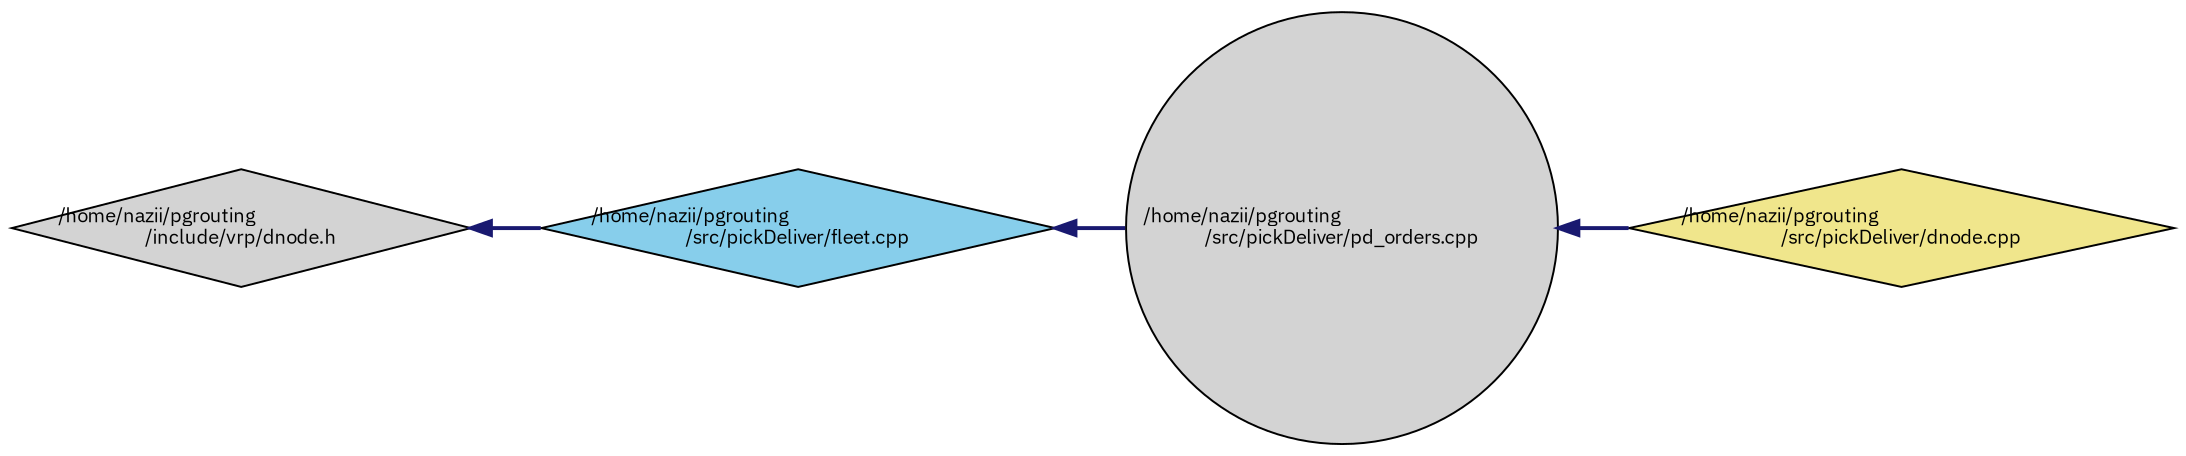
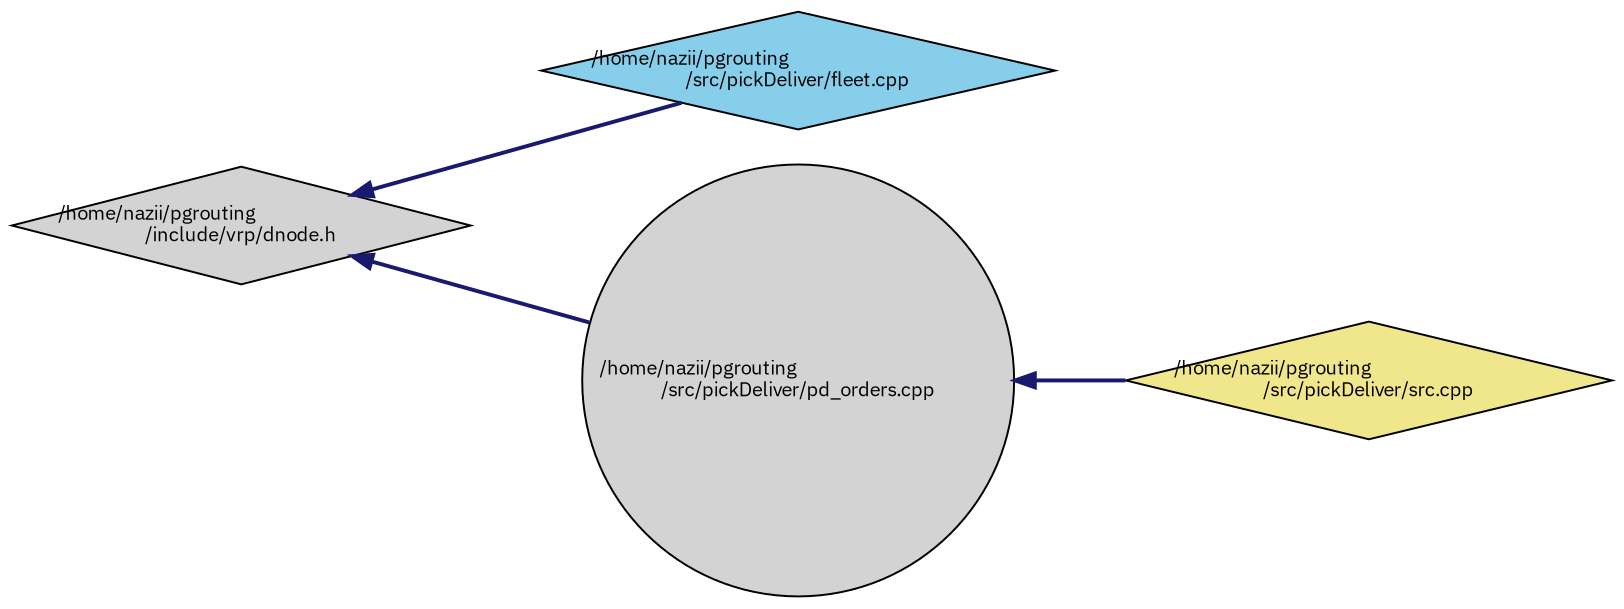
(1101, 228) -> (481, 292)
(1902, 228) -> (1369, 380)
